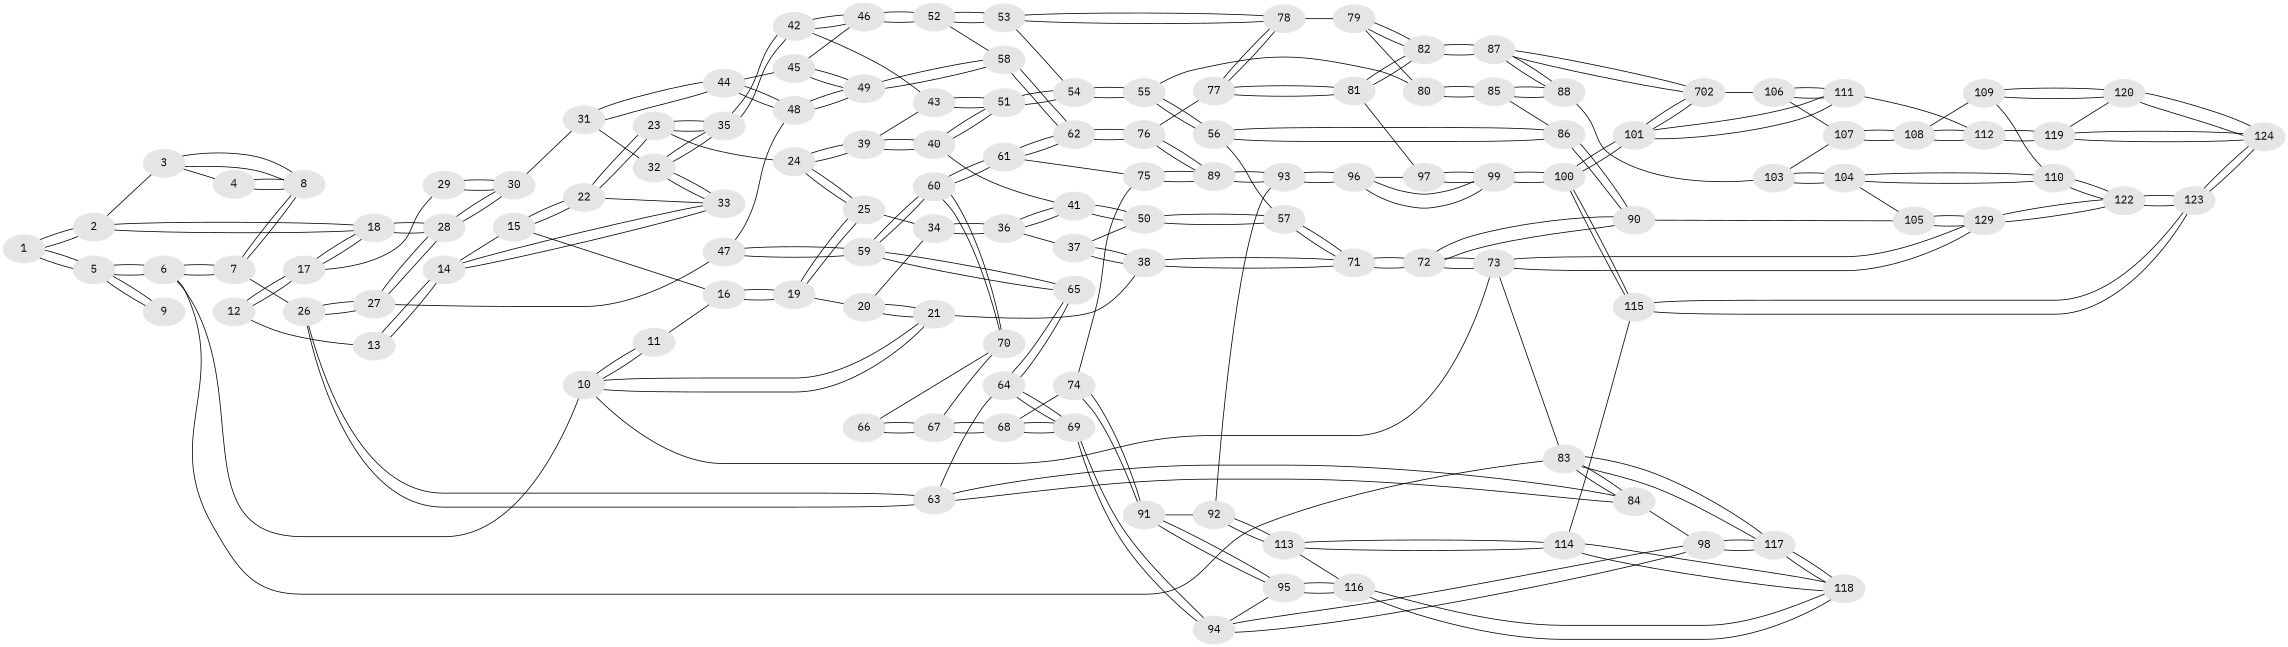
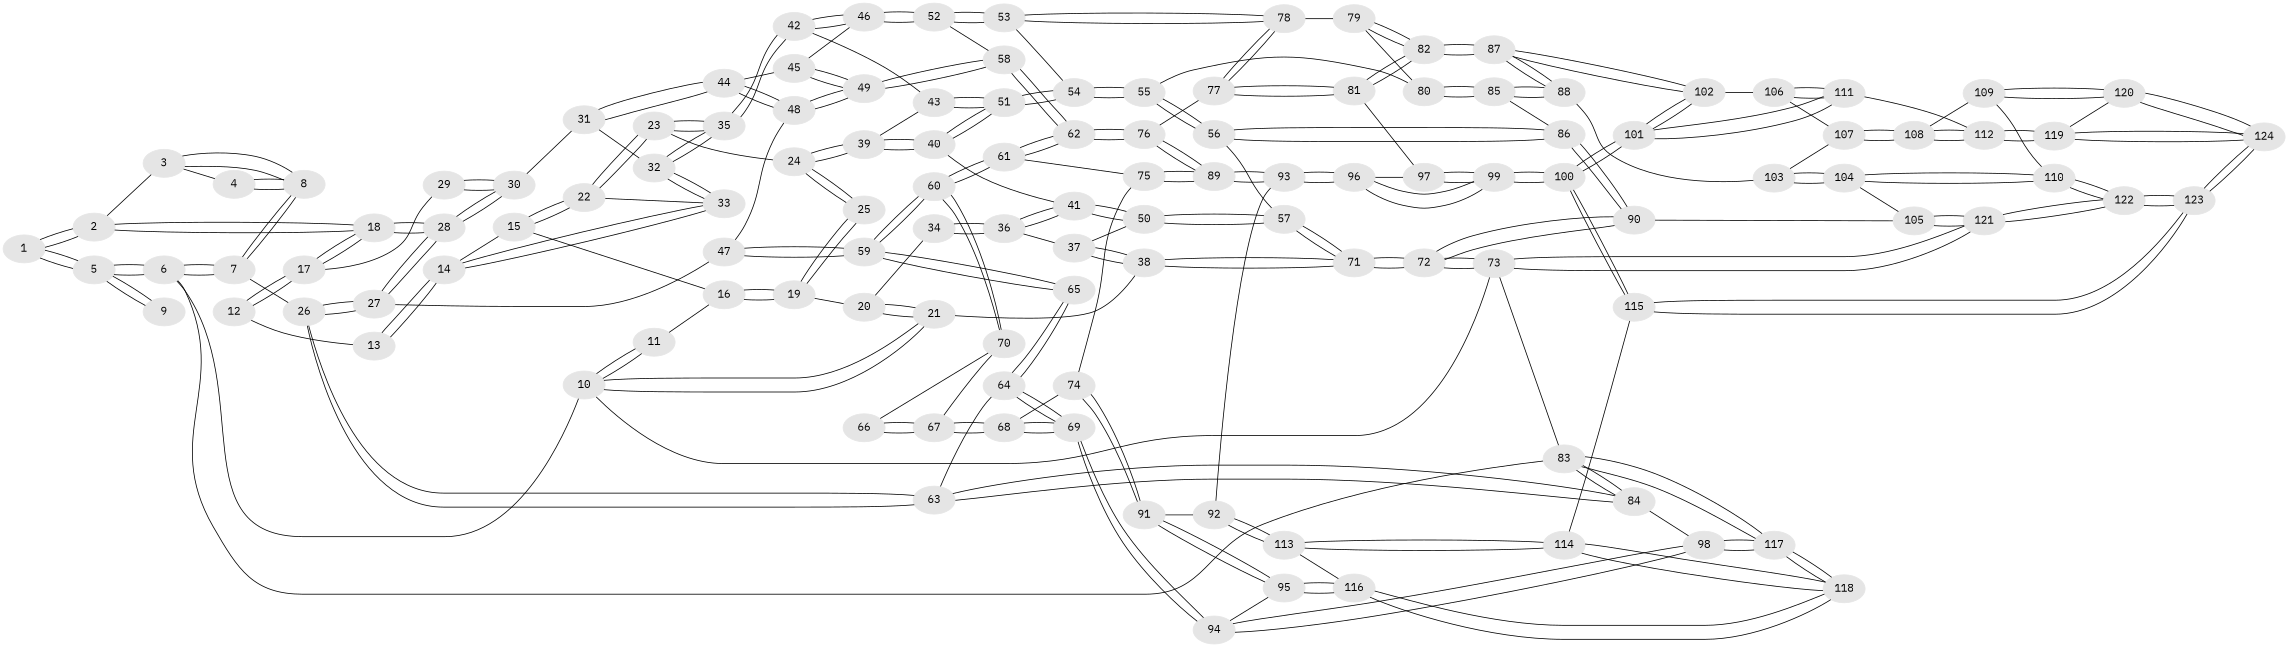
(1704, 93) -> (1704, 93)
(899, 219) -> none
(1984, 221) -> (1984, 221)
